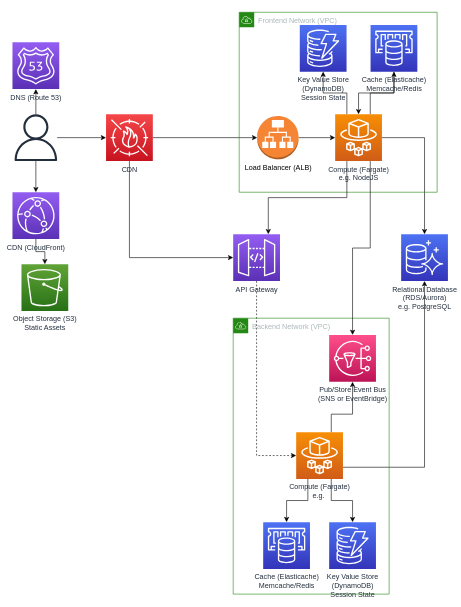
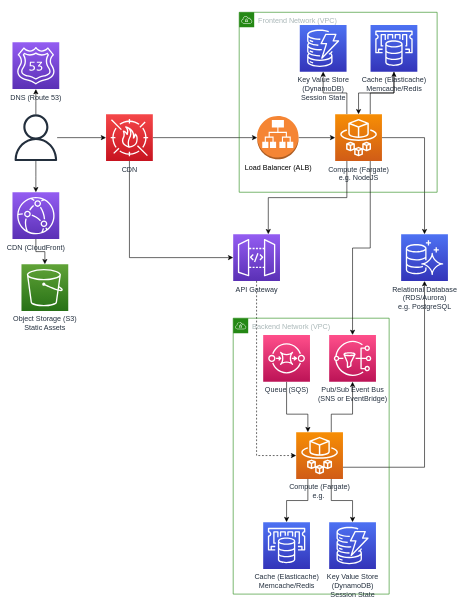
none -> (287, 359)
(353, 395) -> (353, 395)
none -> (287, 398)
